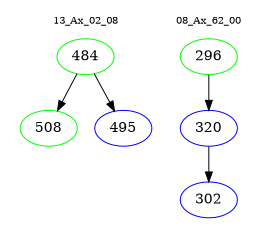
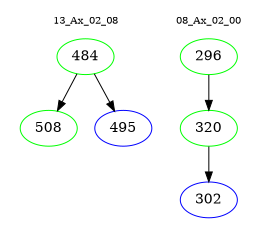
(209, 21) -> (209, 21)
(209, 128) -> (209, 128)
